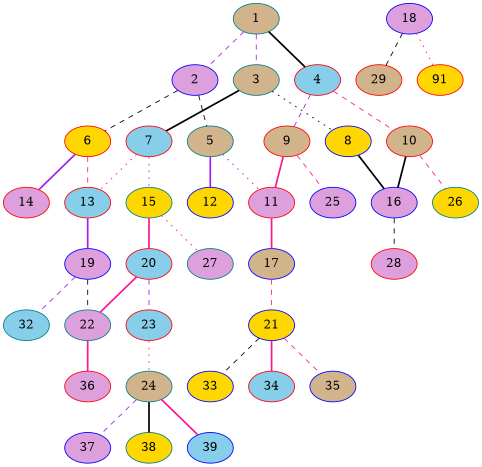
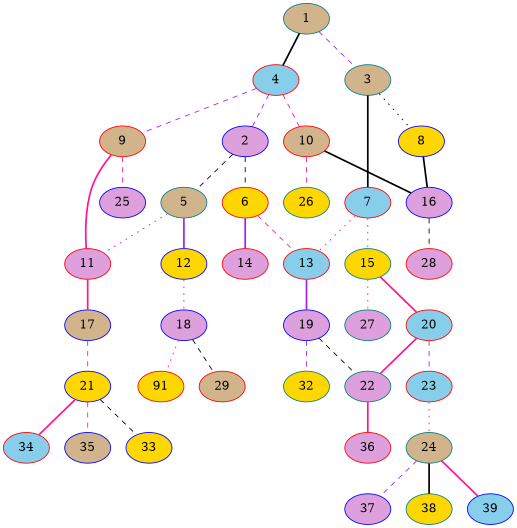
(226, 49) -> (261, 111)
none -> (184, 295)
(26, 325) -> (306, 387)
